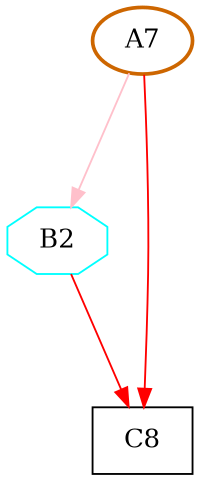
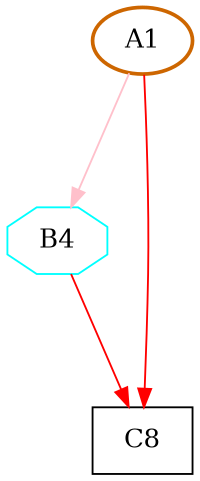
(143, 41) -> (143, 41)
(57, 241) -> (57, 241)
